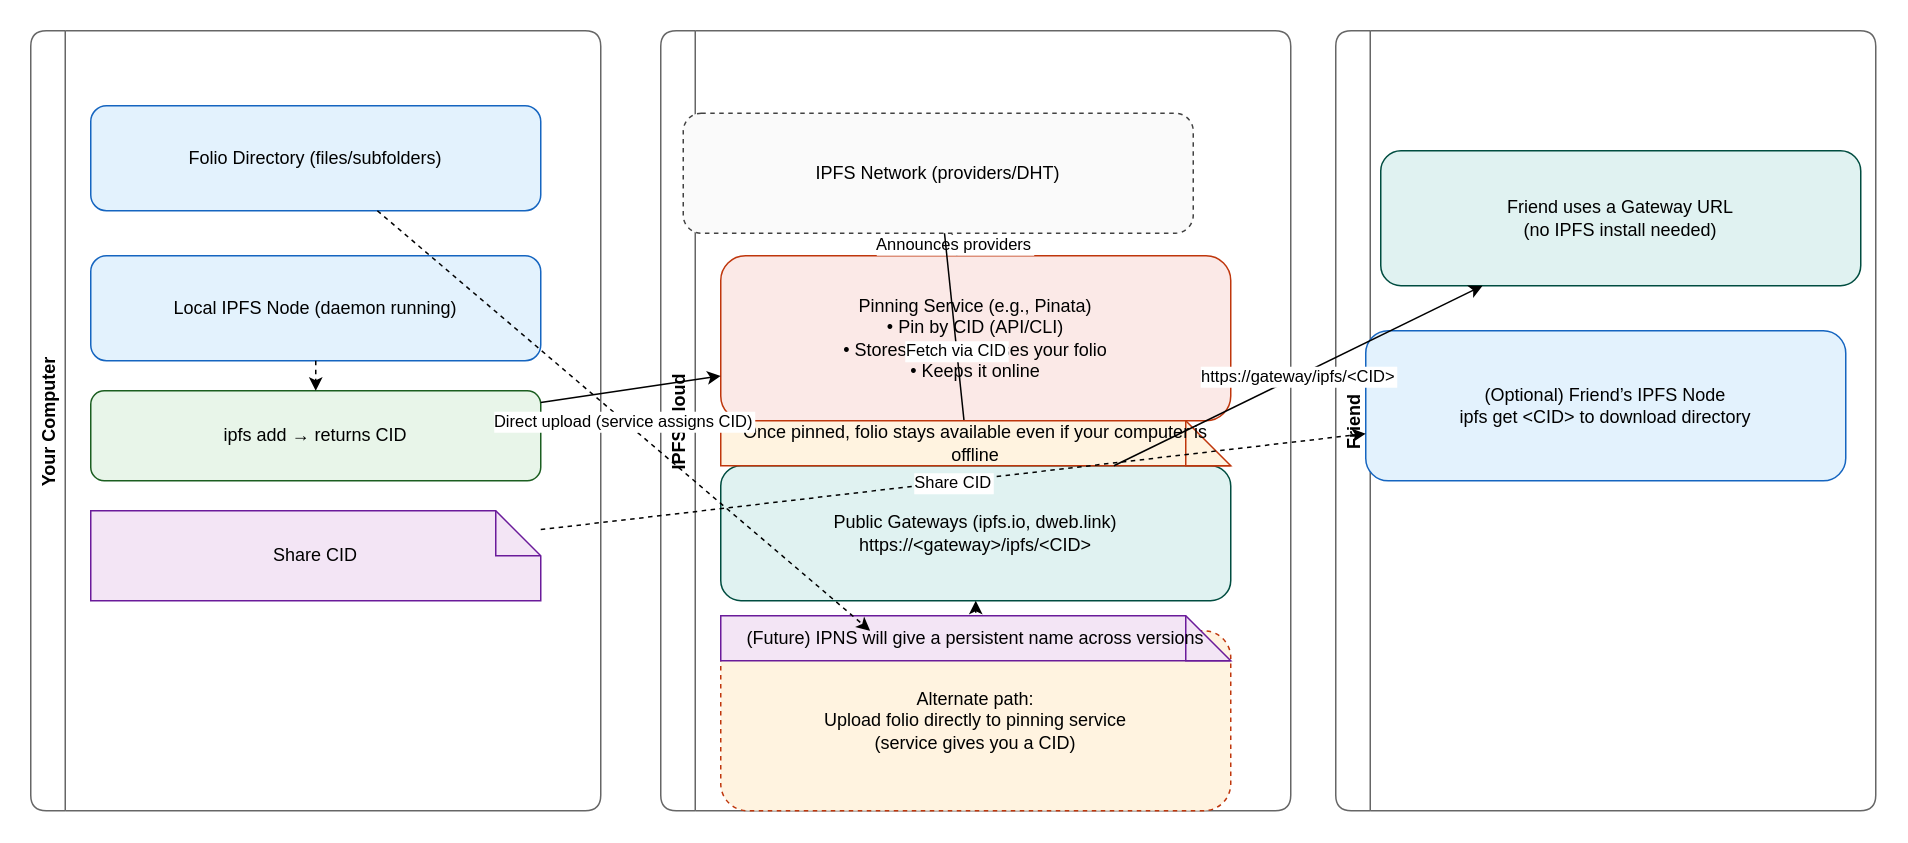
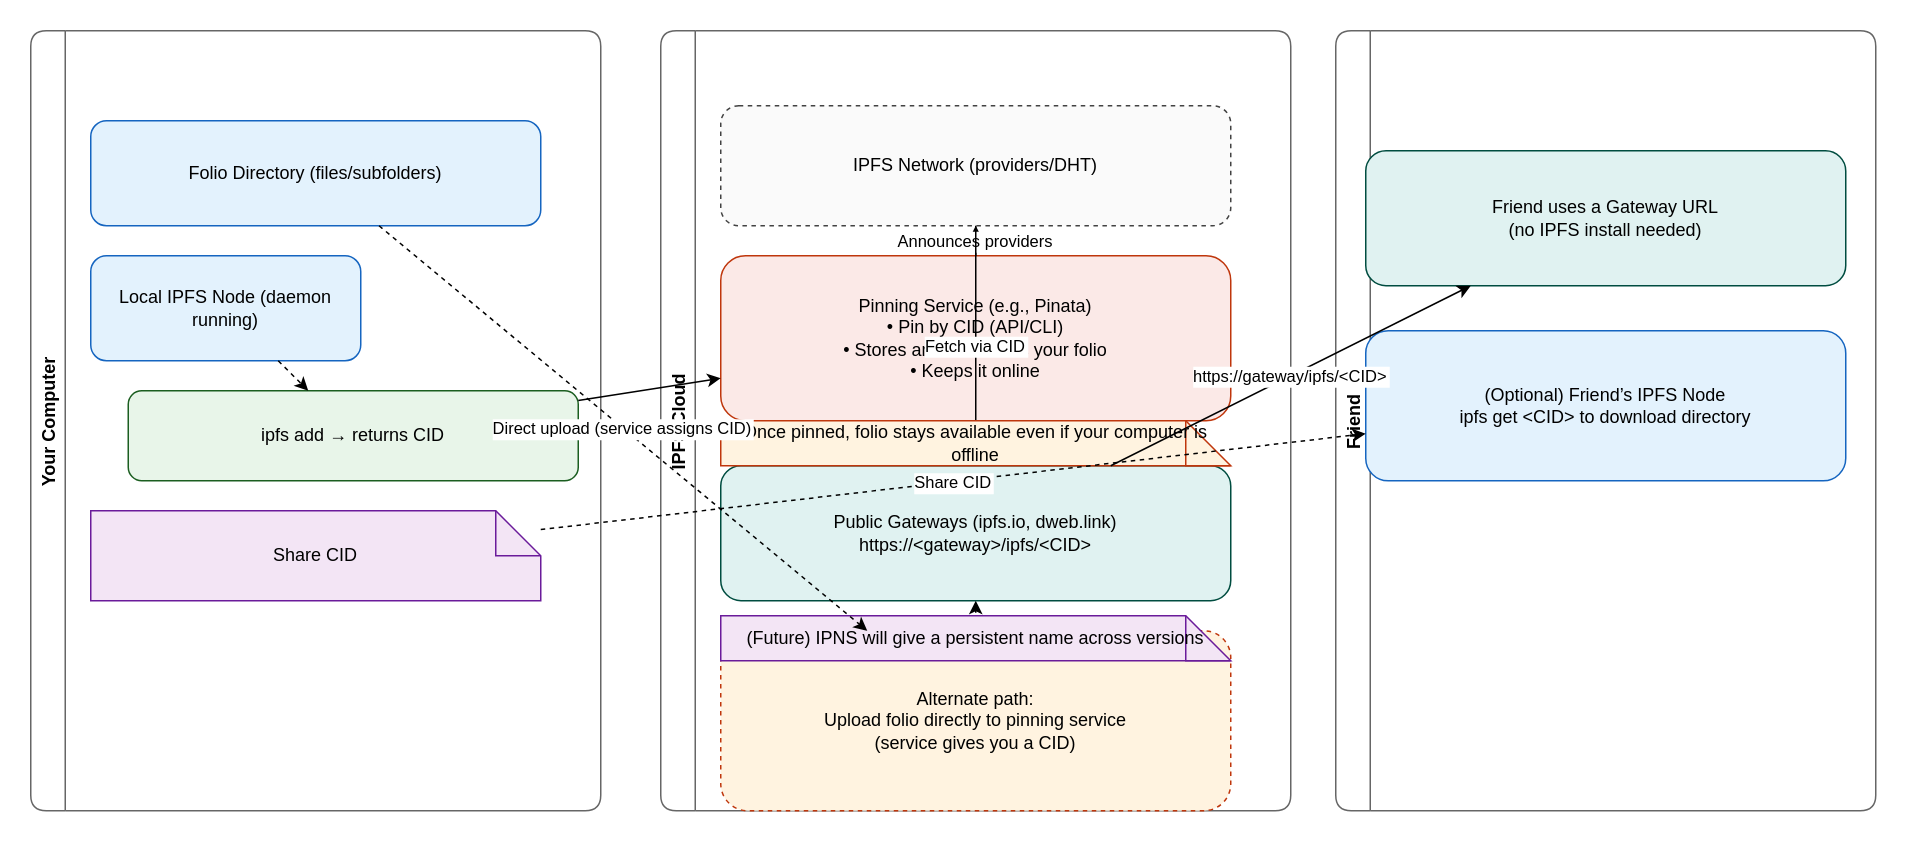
(316, 158) -> (316, 173)
(938, 173) -> (976, 166)
(1621, 218) -> (1606, 218)
(316, 308) -> (226, 308)
(316, 436) -> (353, 436)
